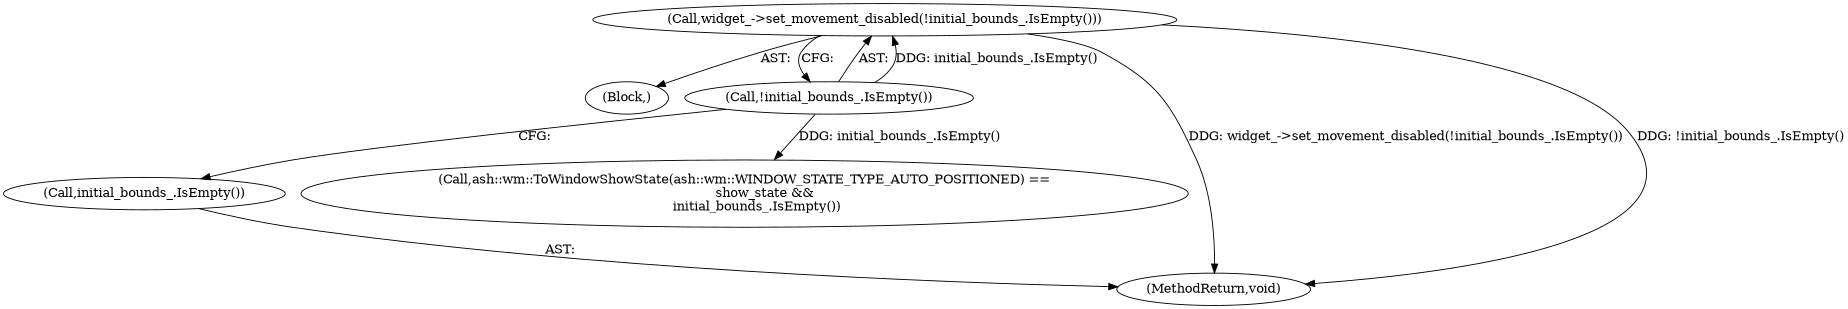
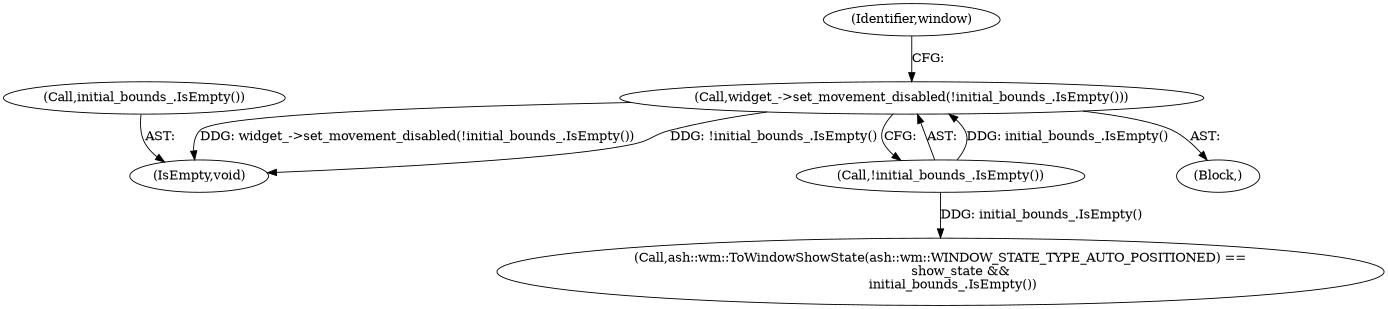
none -> (912, 20)
(467, 137) -> none
(1214, 289) -> (199, 176)
